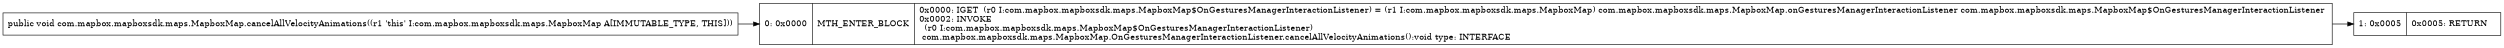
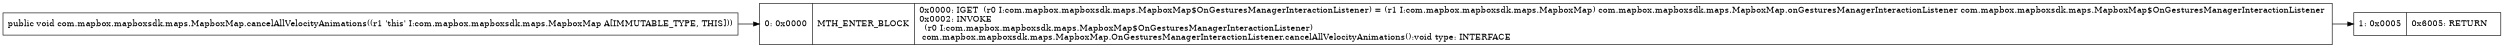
(2454, 24) -> (2454, 24)
